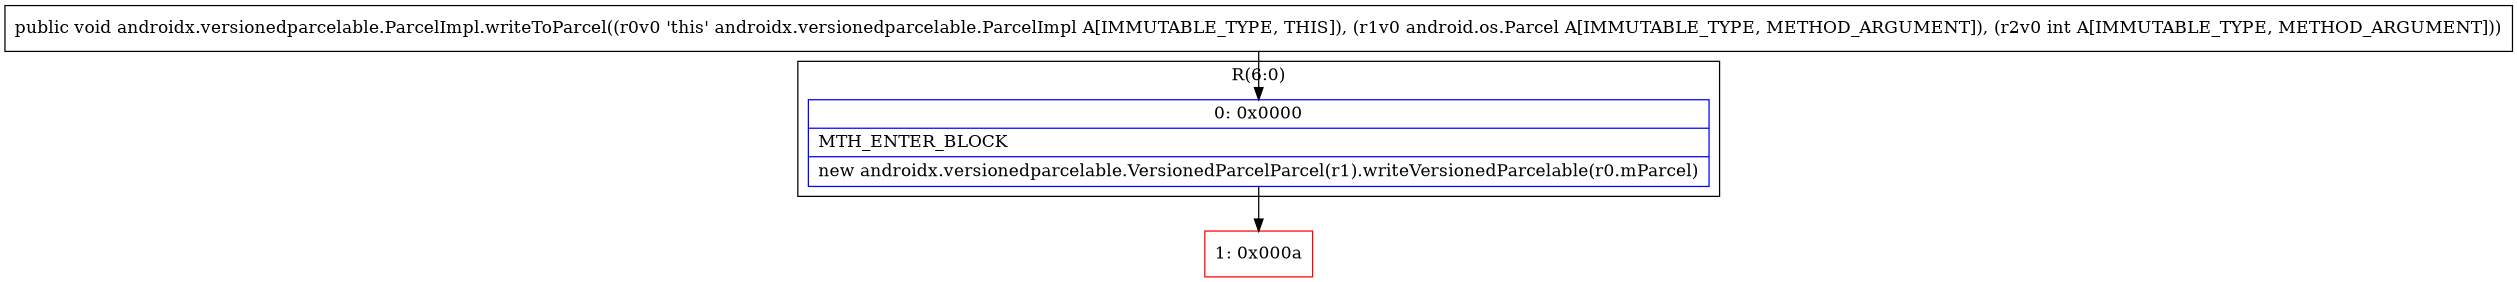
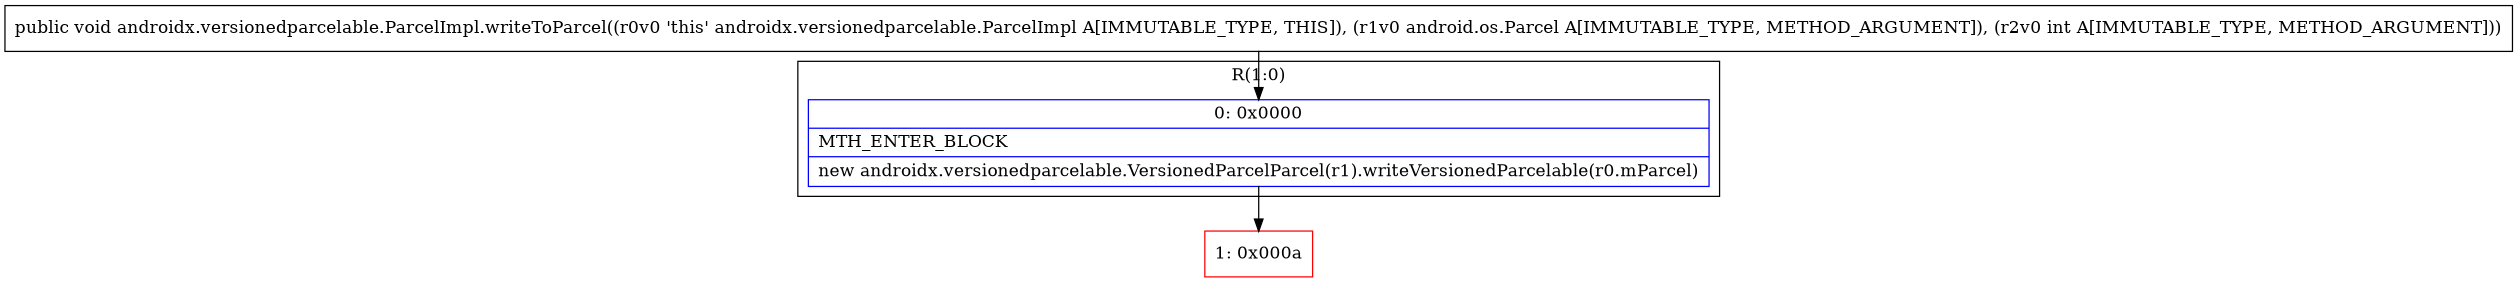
(1259, 76) -> (1259, 76)
